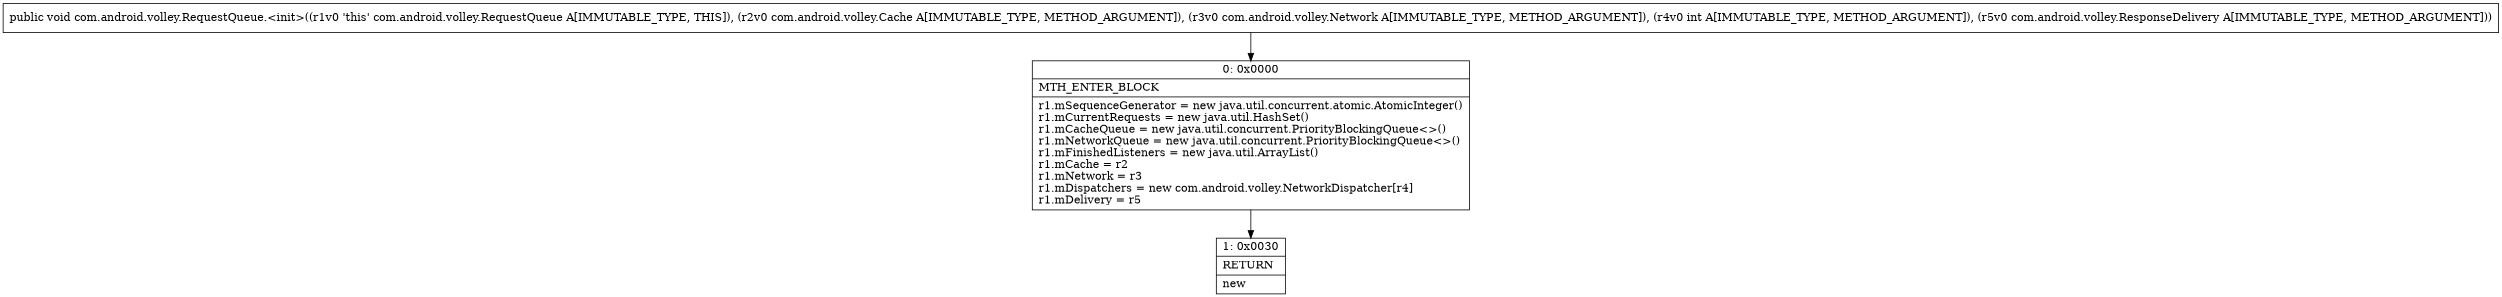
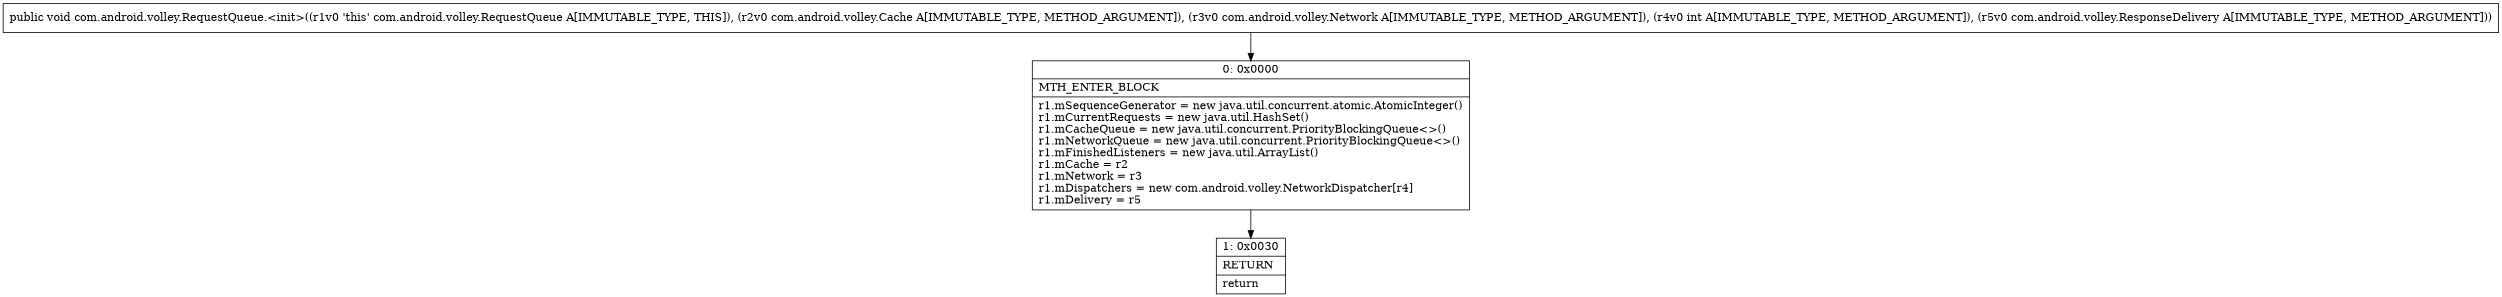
(1234, 284) -> (1241, 284)
